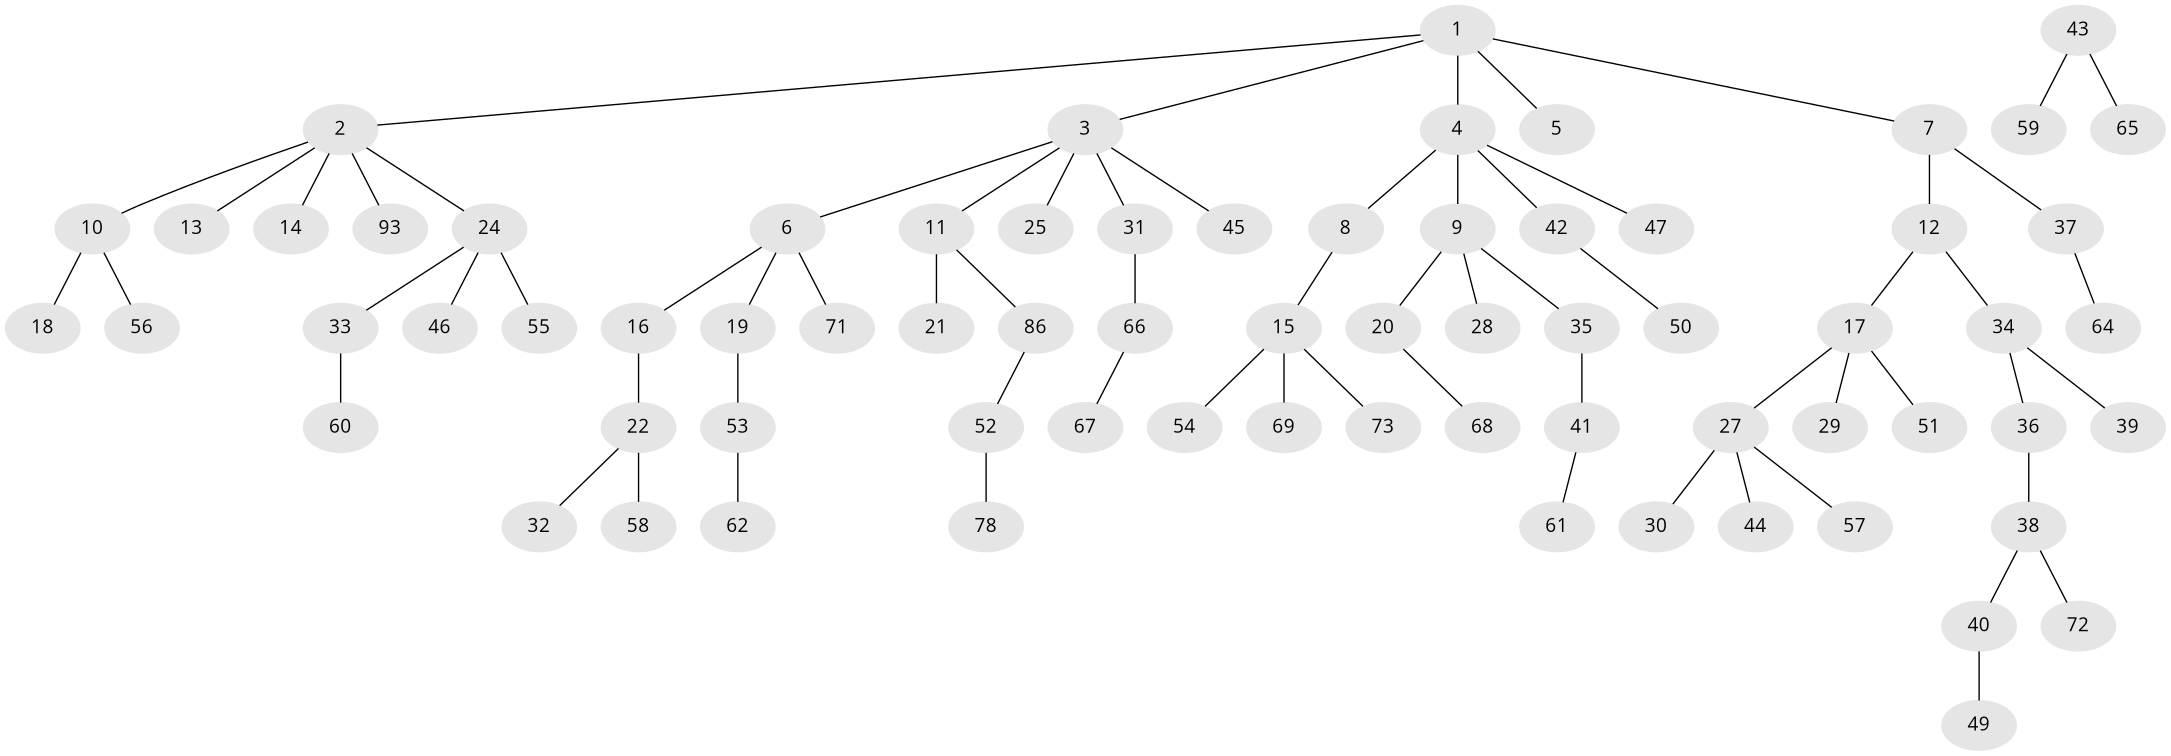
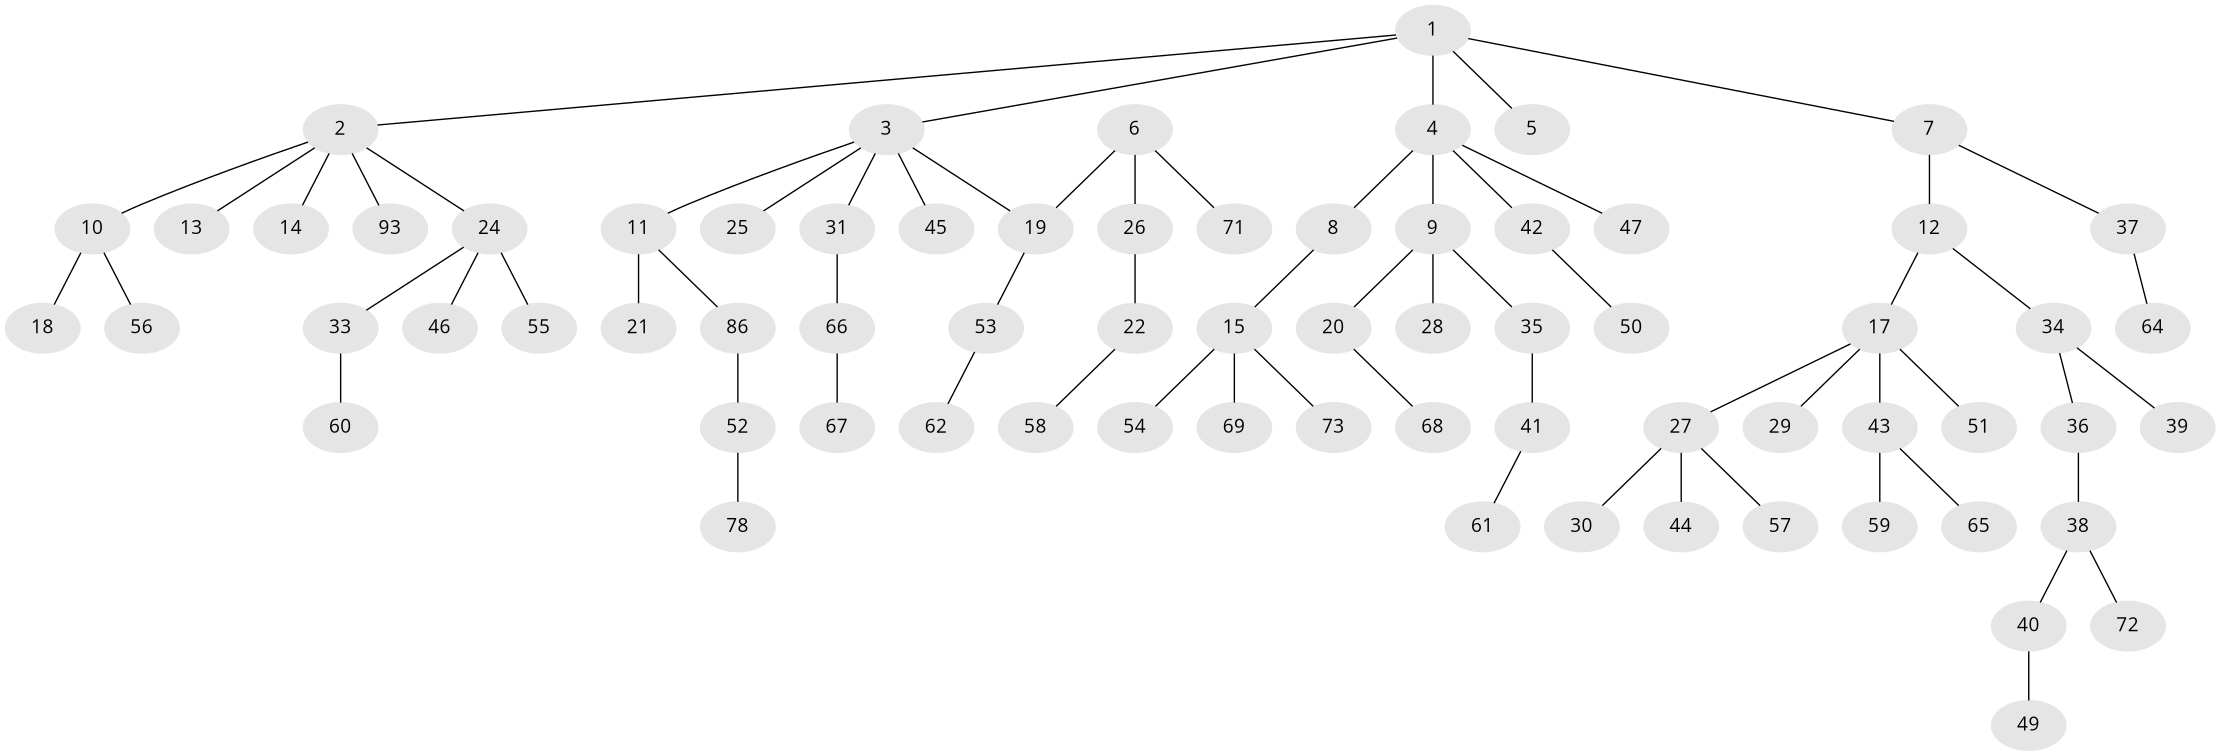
(936, 179) -> (961, 179)
(639, 328) -> (1135, 229)
none -> (1880, 378)
(539, 527) -> none
